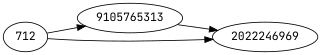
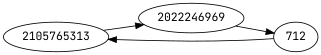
(130, 18) -> (56, 37)
(126, 41) -> (251, 29)
